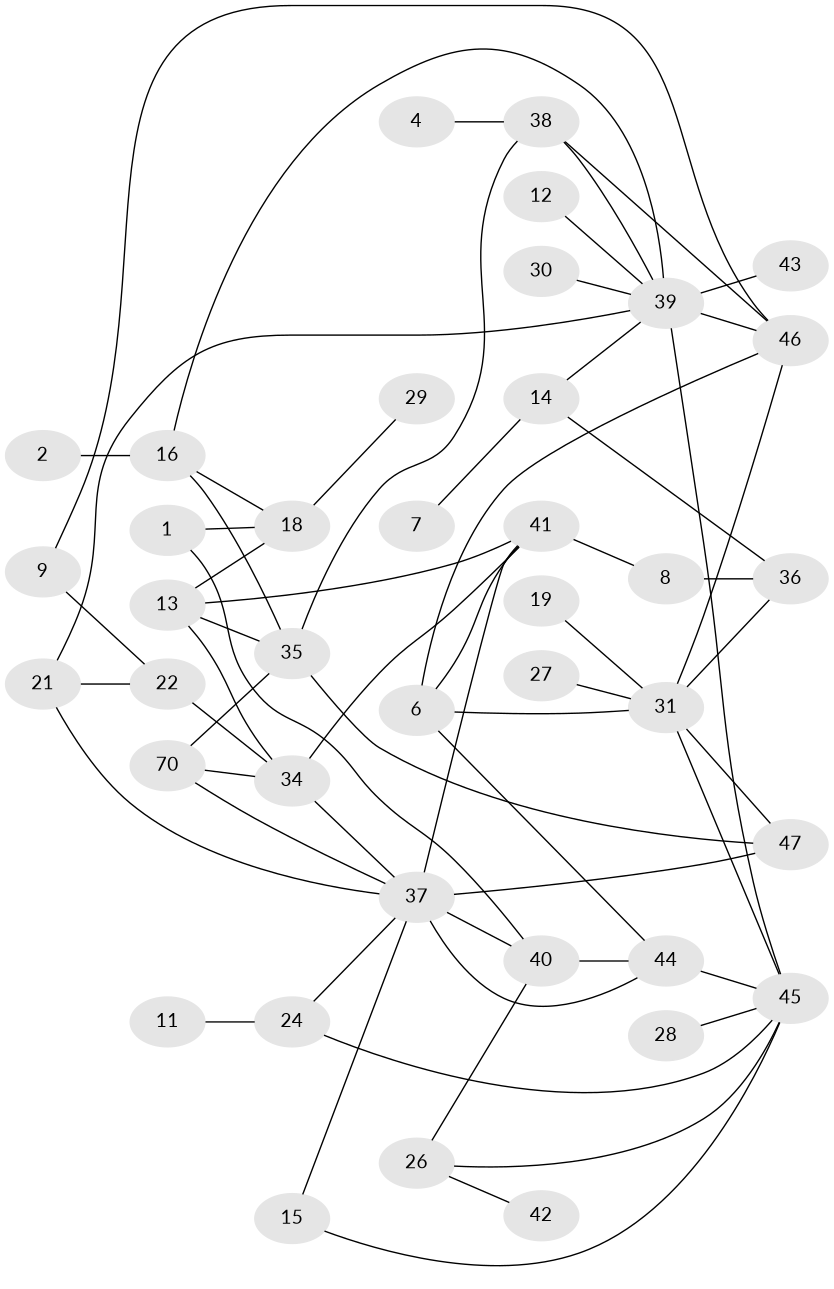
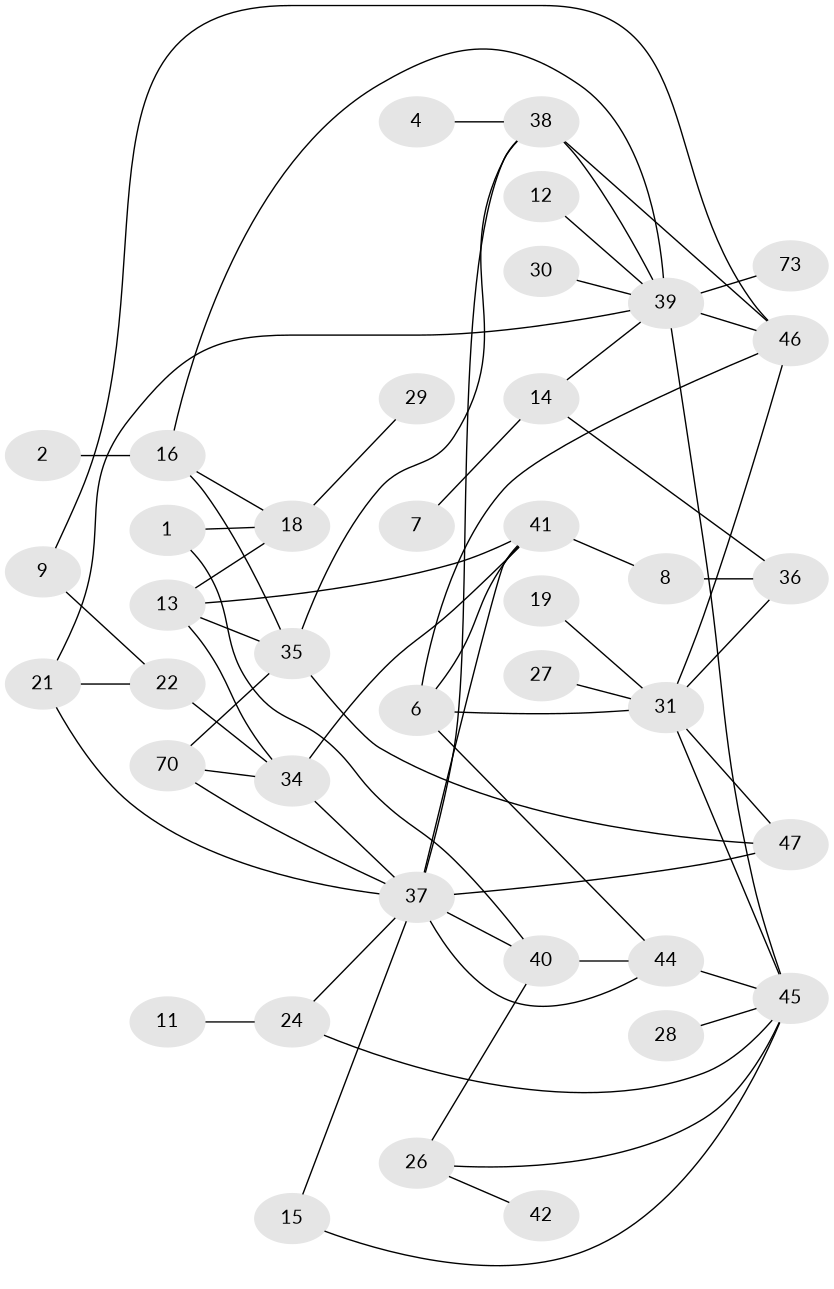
(791, 266) -> (791, 266)
none -> (466, 505)
